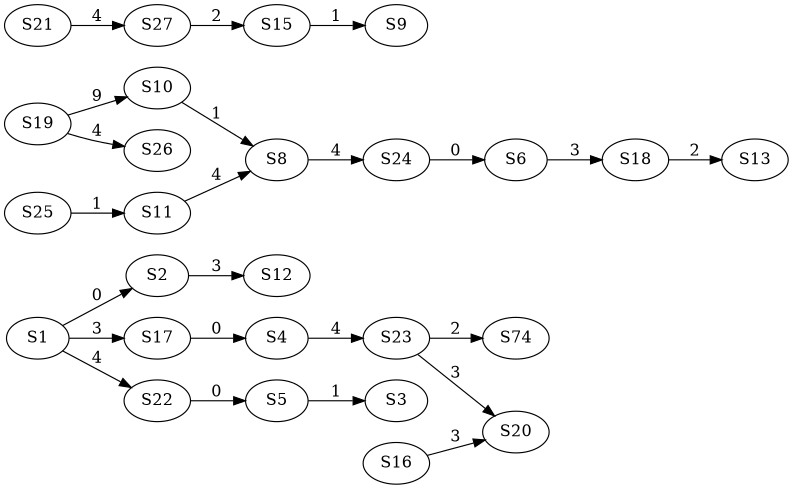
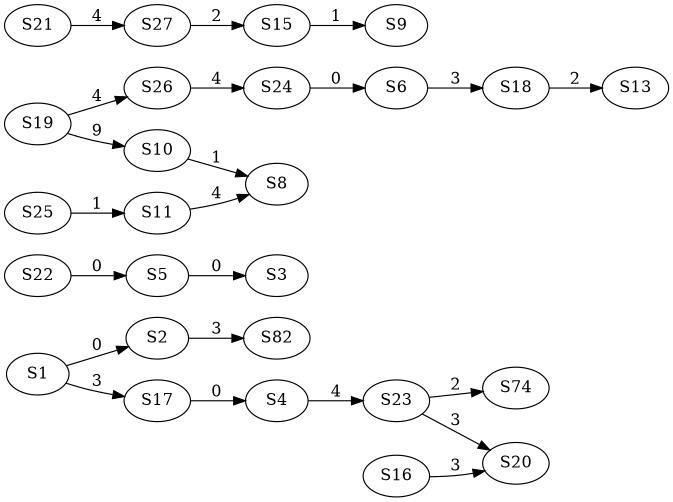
(330, 160) -> (211, 88)
(277, 276) -> (277, 338)
(92, 366) -> none
(337, 392) -> (217, 267)
